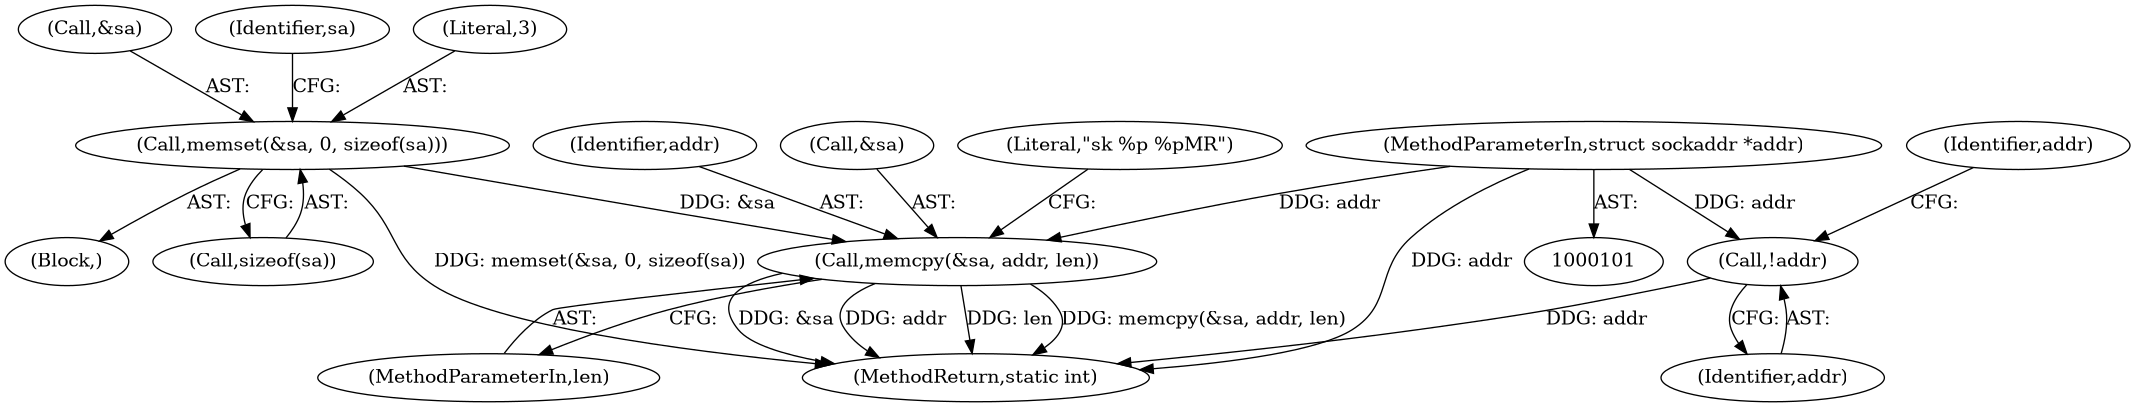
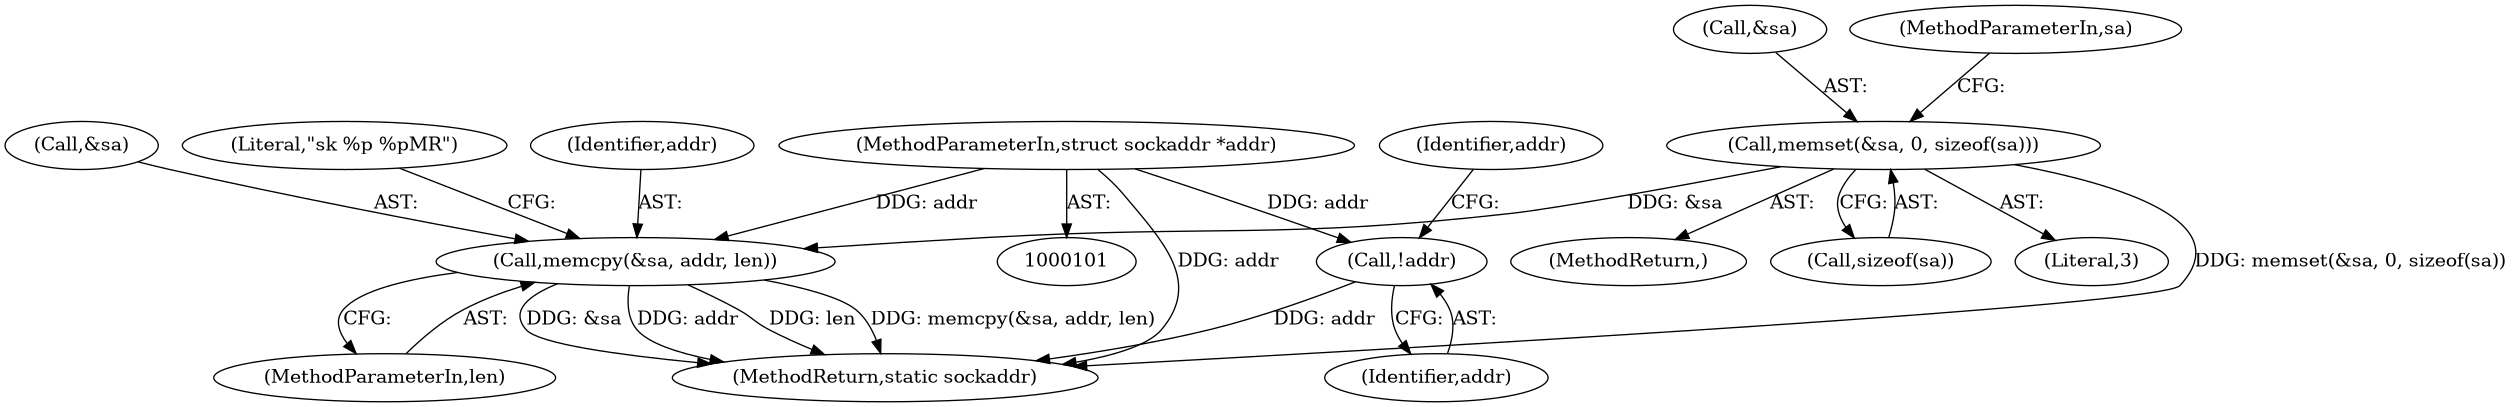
(293, 29) -> (2016, 29)
(399, 83) -> (1984, 201)
(67, 262) -> (1629, 262)
(976, 378) -> (885, 378)
